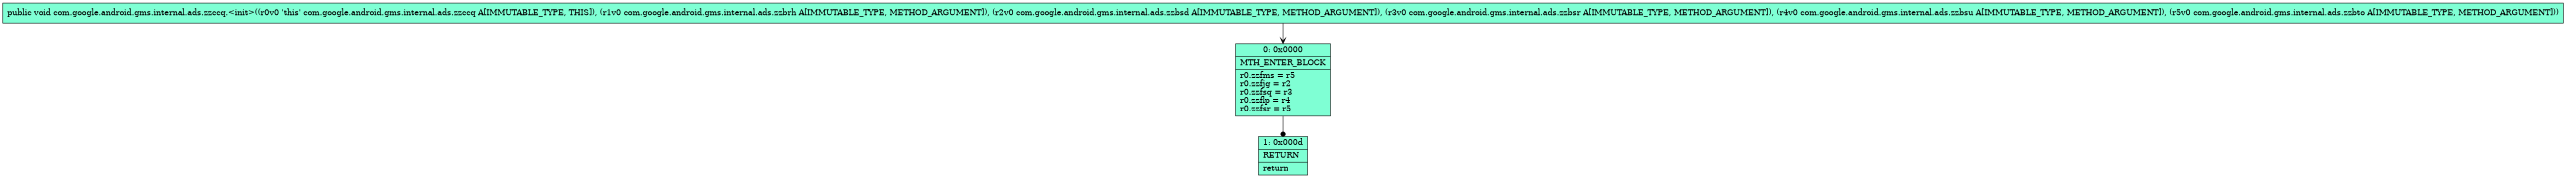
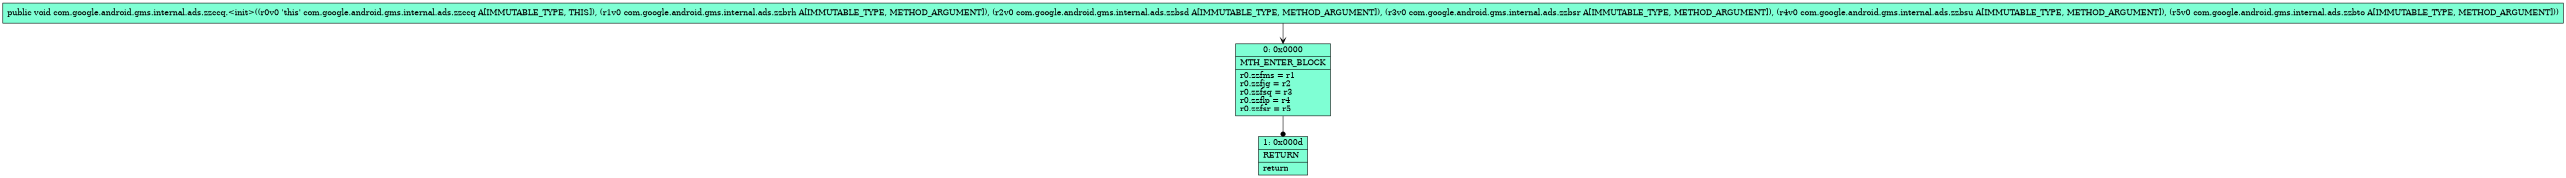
(1268, 76) -> (1268, 76)
